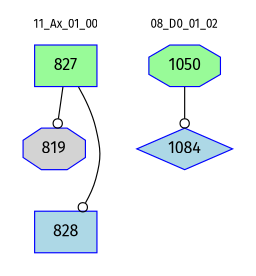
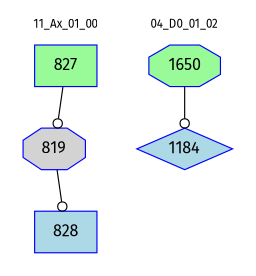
(185, 25) -> (185, 25)
(185, 66) -> (185, 66)
(99, 144) -> (59, 186)
(185, 149) -> (185, 149)
